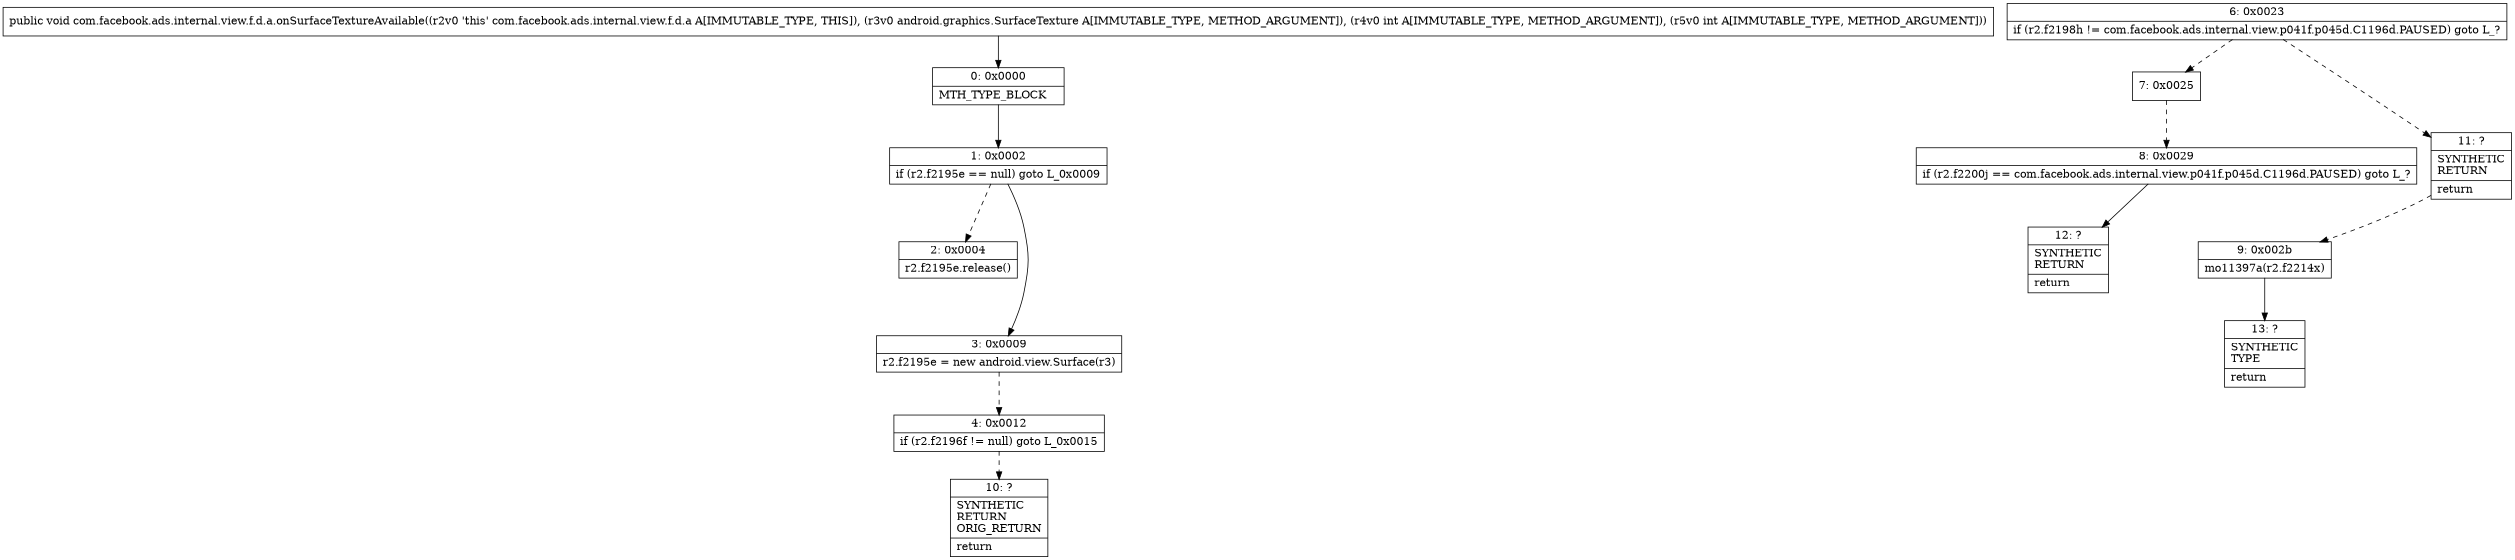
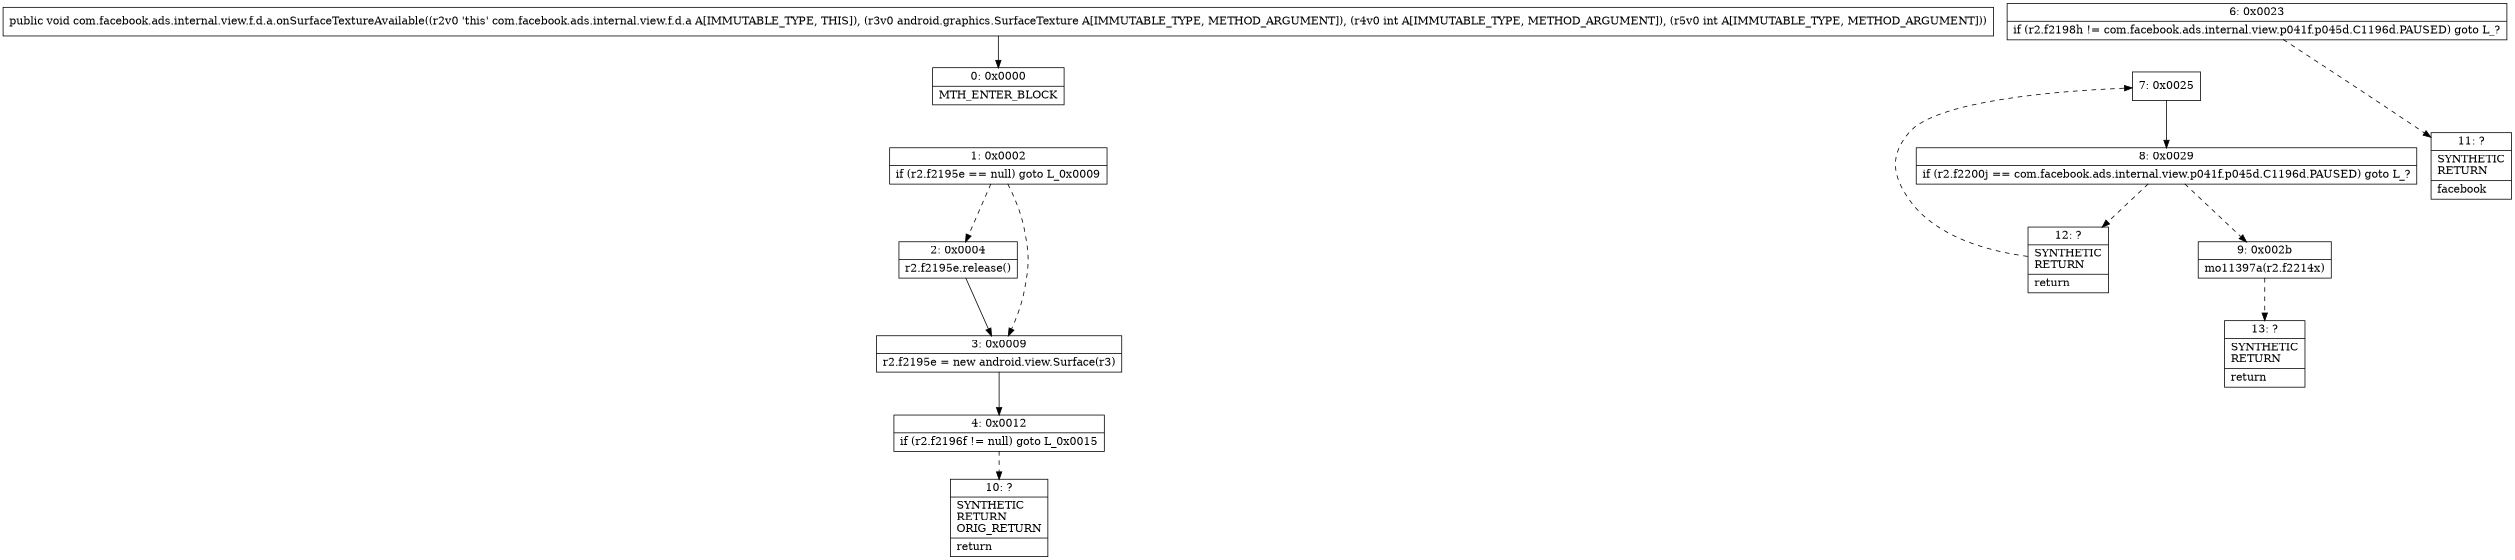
(2212, 54) -> (1915, 128)
(993, 95) -> (998, 95)
(2166, 120) -> (2166, 120)
(998, 122) -> none
(2455, 190) -> (2462, 190)
(2128, 203) -> (2128, 203)
(2380, 220) -> (2213, 210)
(1028, 256) -> (1028, 256)
(2265, 295) -> (2265, 295)
none -> (977, 303)
(2246, 359) -> (2256, 359)
(999, 390) -> (999, 390)
